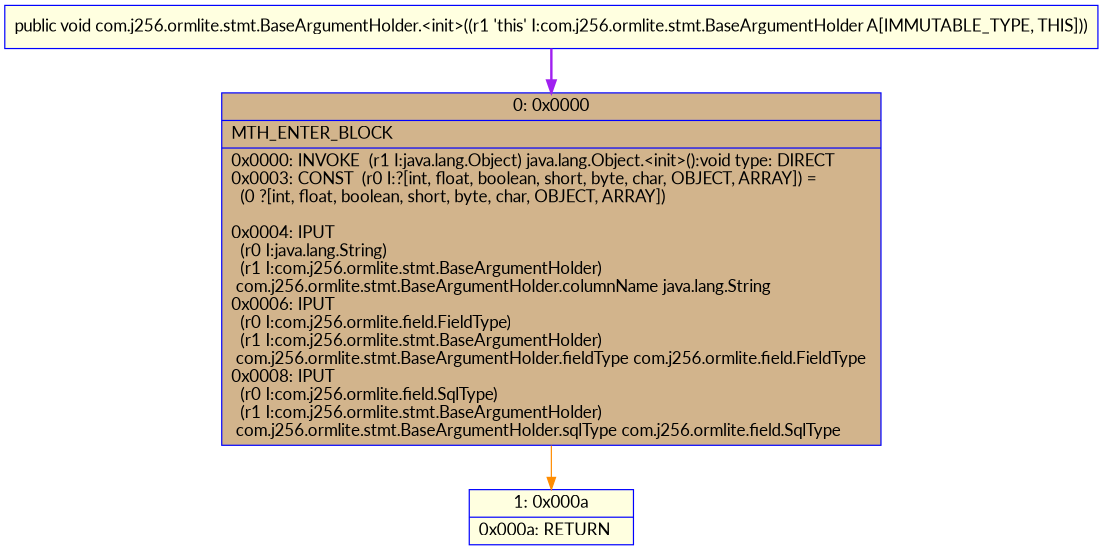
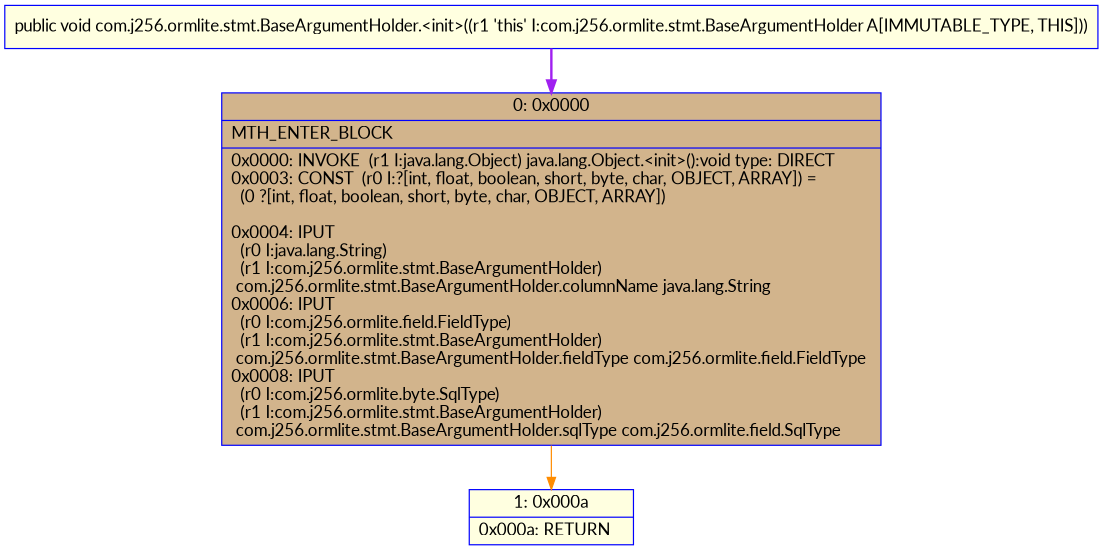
(365, 395) -> (366, 395)
